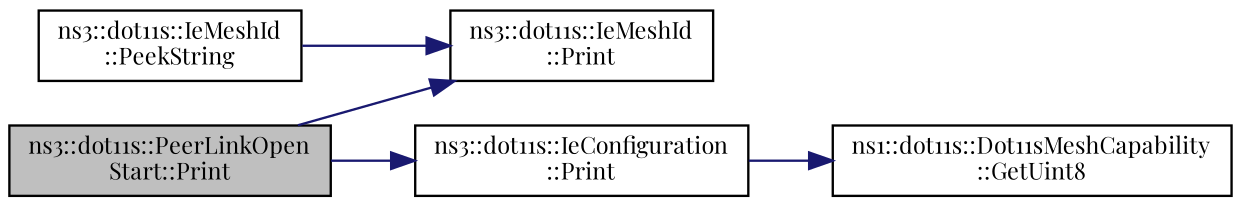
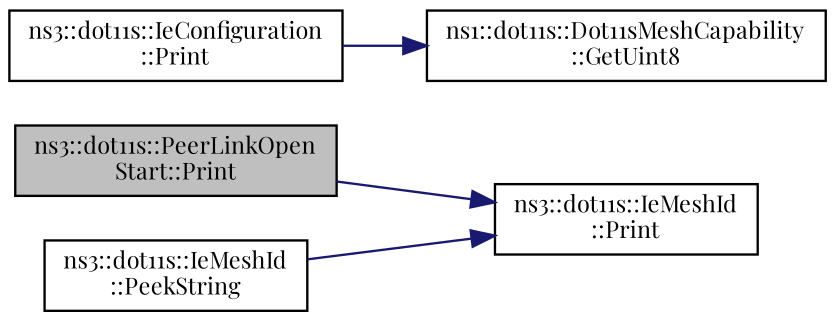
(361, 161) -> none
